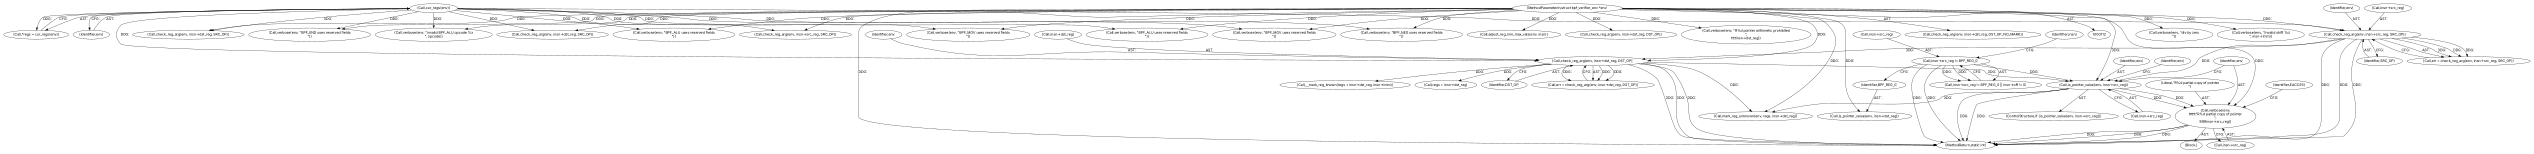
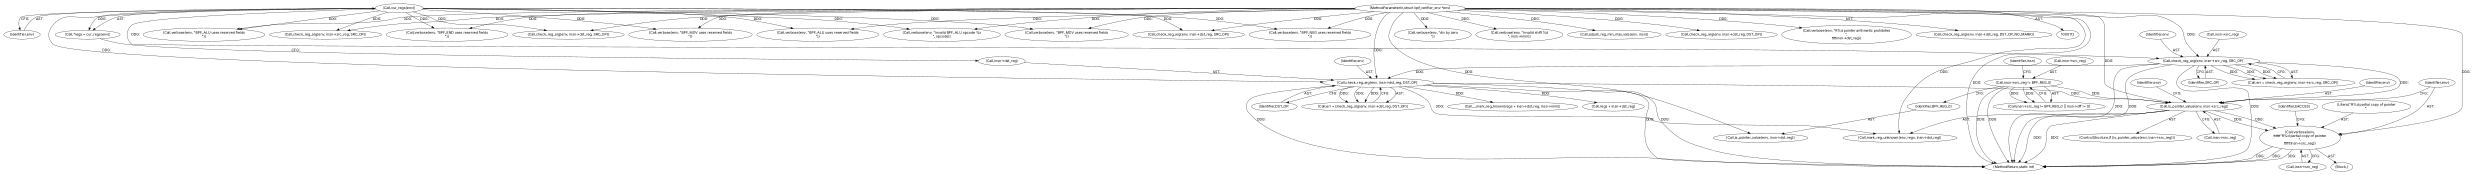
(222, 11) -> (537, 56)
(1948, 98) -> (1967, 120)
